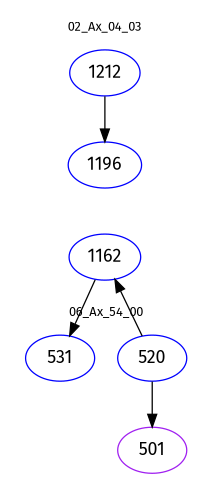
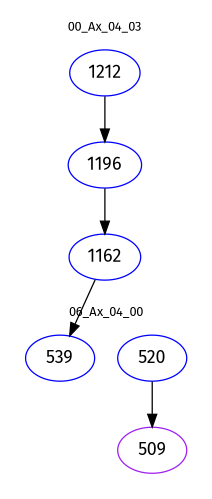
(105, 28) -> (105, 28)
(106, 313) -> (106, 313)
(131, 314) -> (105, 205)
(60, 358) -> (60, 358)
(152, 450) -> (152, 450)
